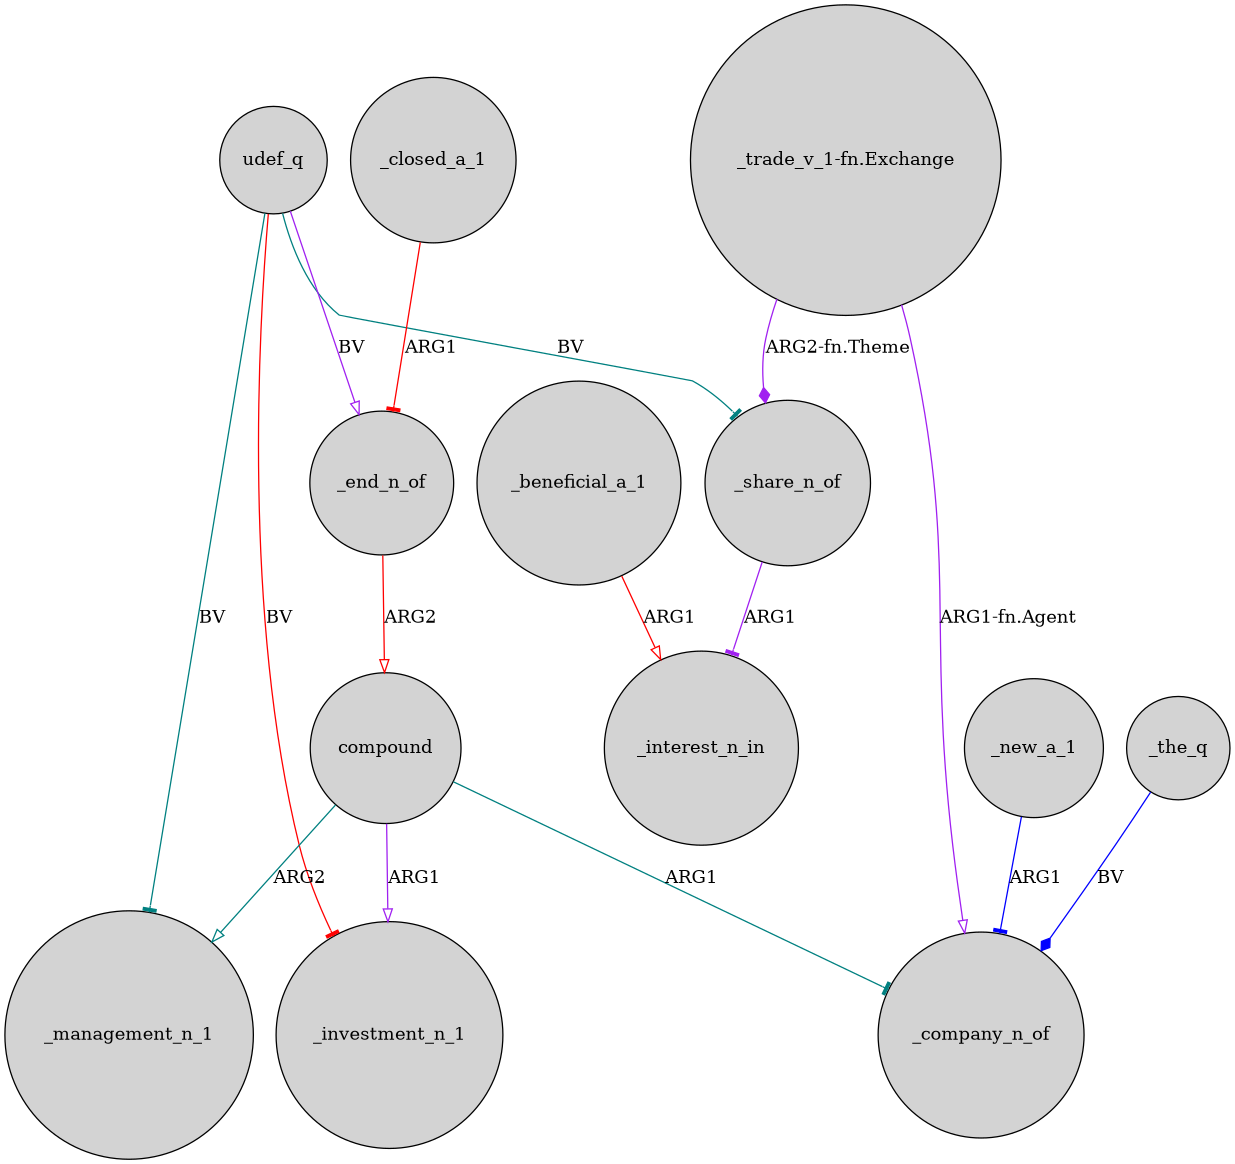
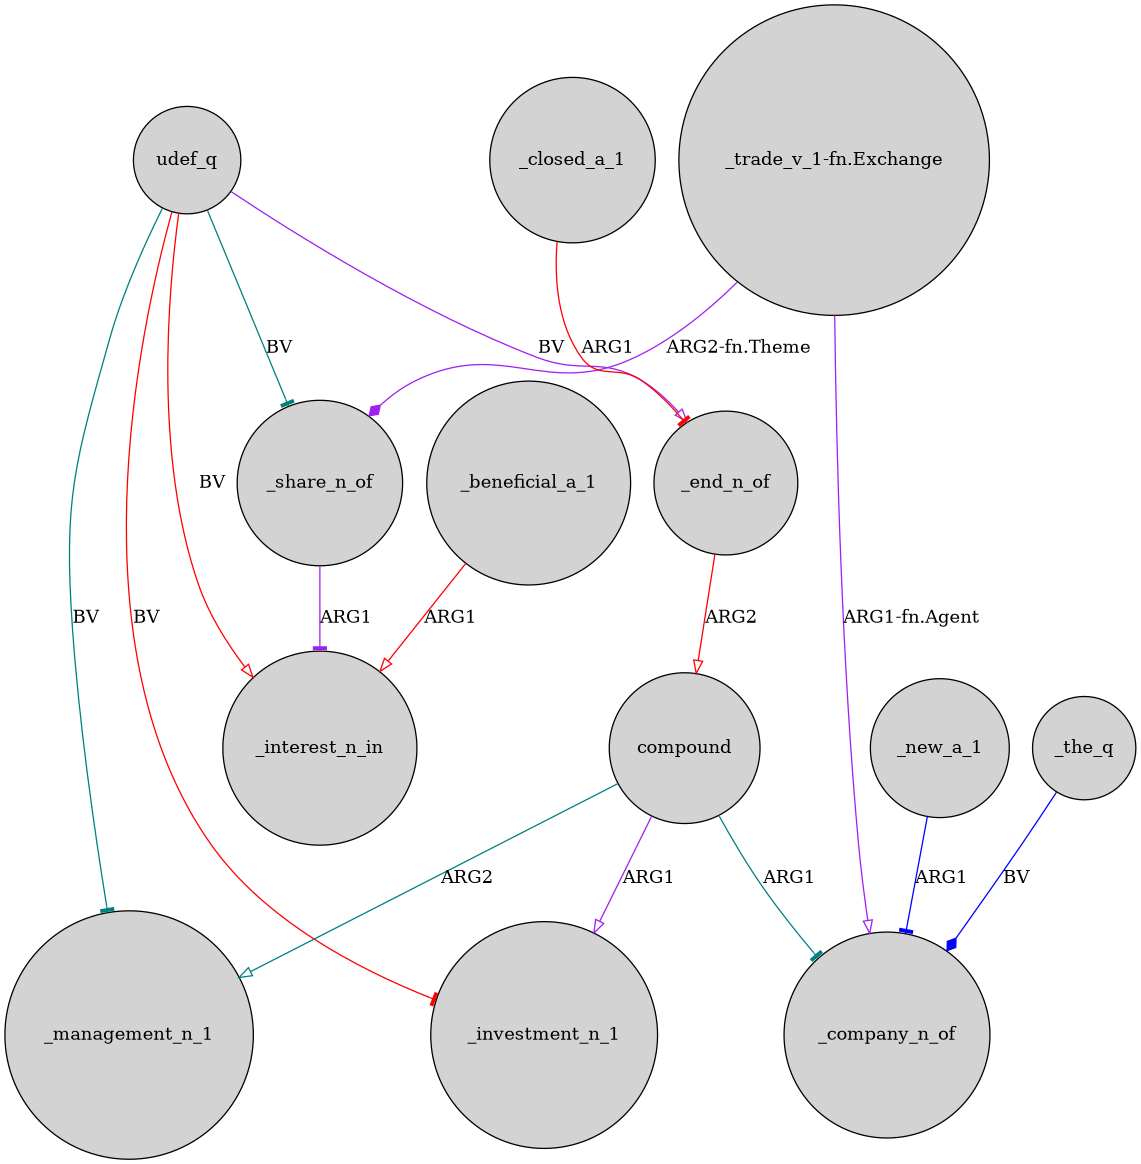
none -> (171, 448)
